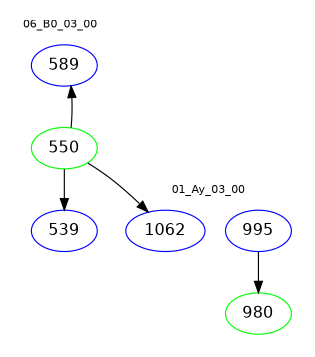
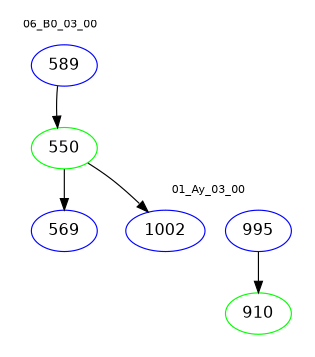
(72, 113) -> (57, 101)
(64, 231) -> (64, 231)
(165, 231) -> (165, 231)
(258, 314) -> (258, 314)
